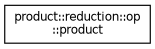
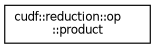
(78, 24) -> (78, 24)
